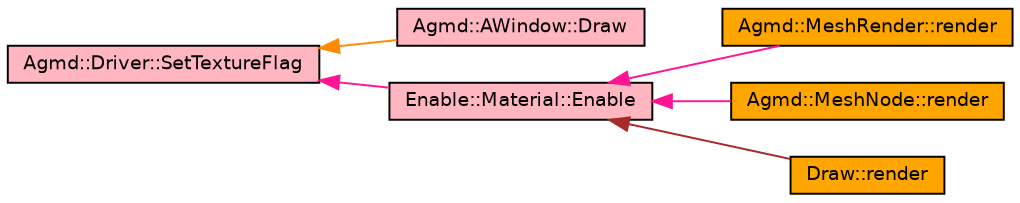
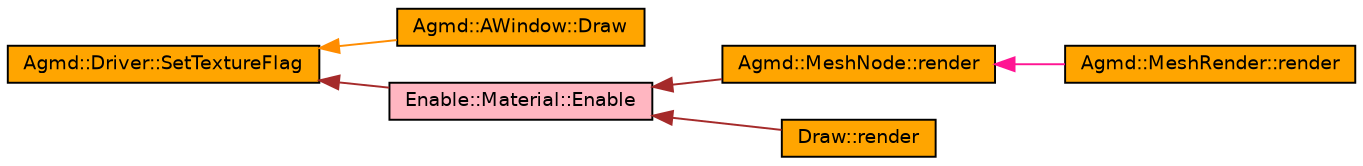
(521, 27) -> (521, 27)
(704, 62) -> (1040, 64)
(164, 64) -> (164, 64)
(364, 85) -> (364, 85)
(702, 101) -> (697, 82)
